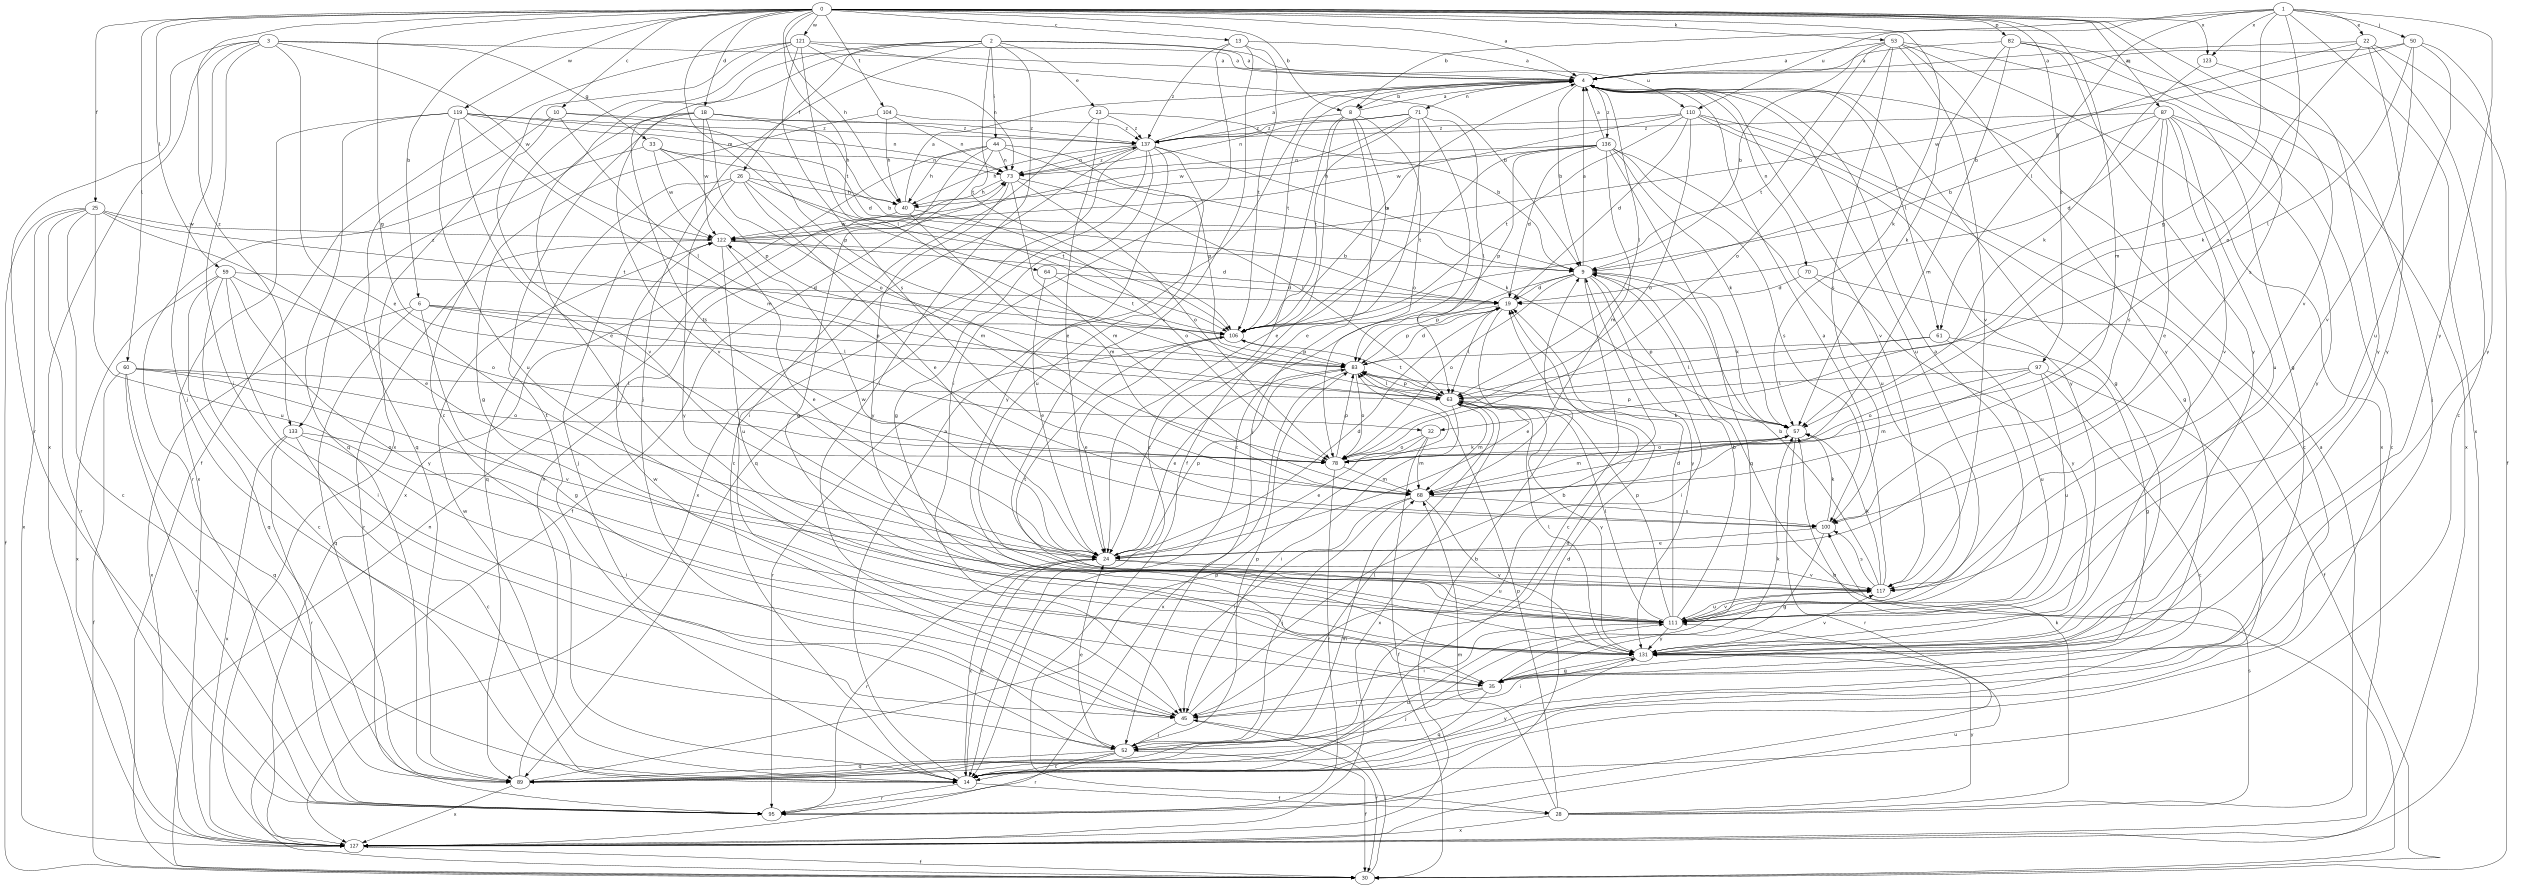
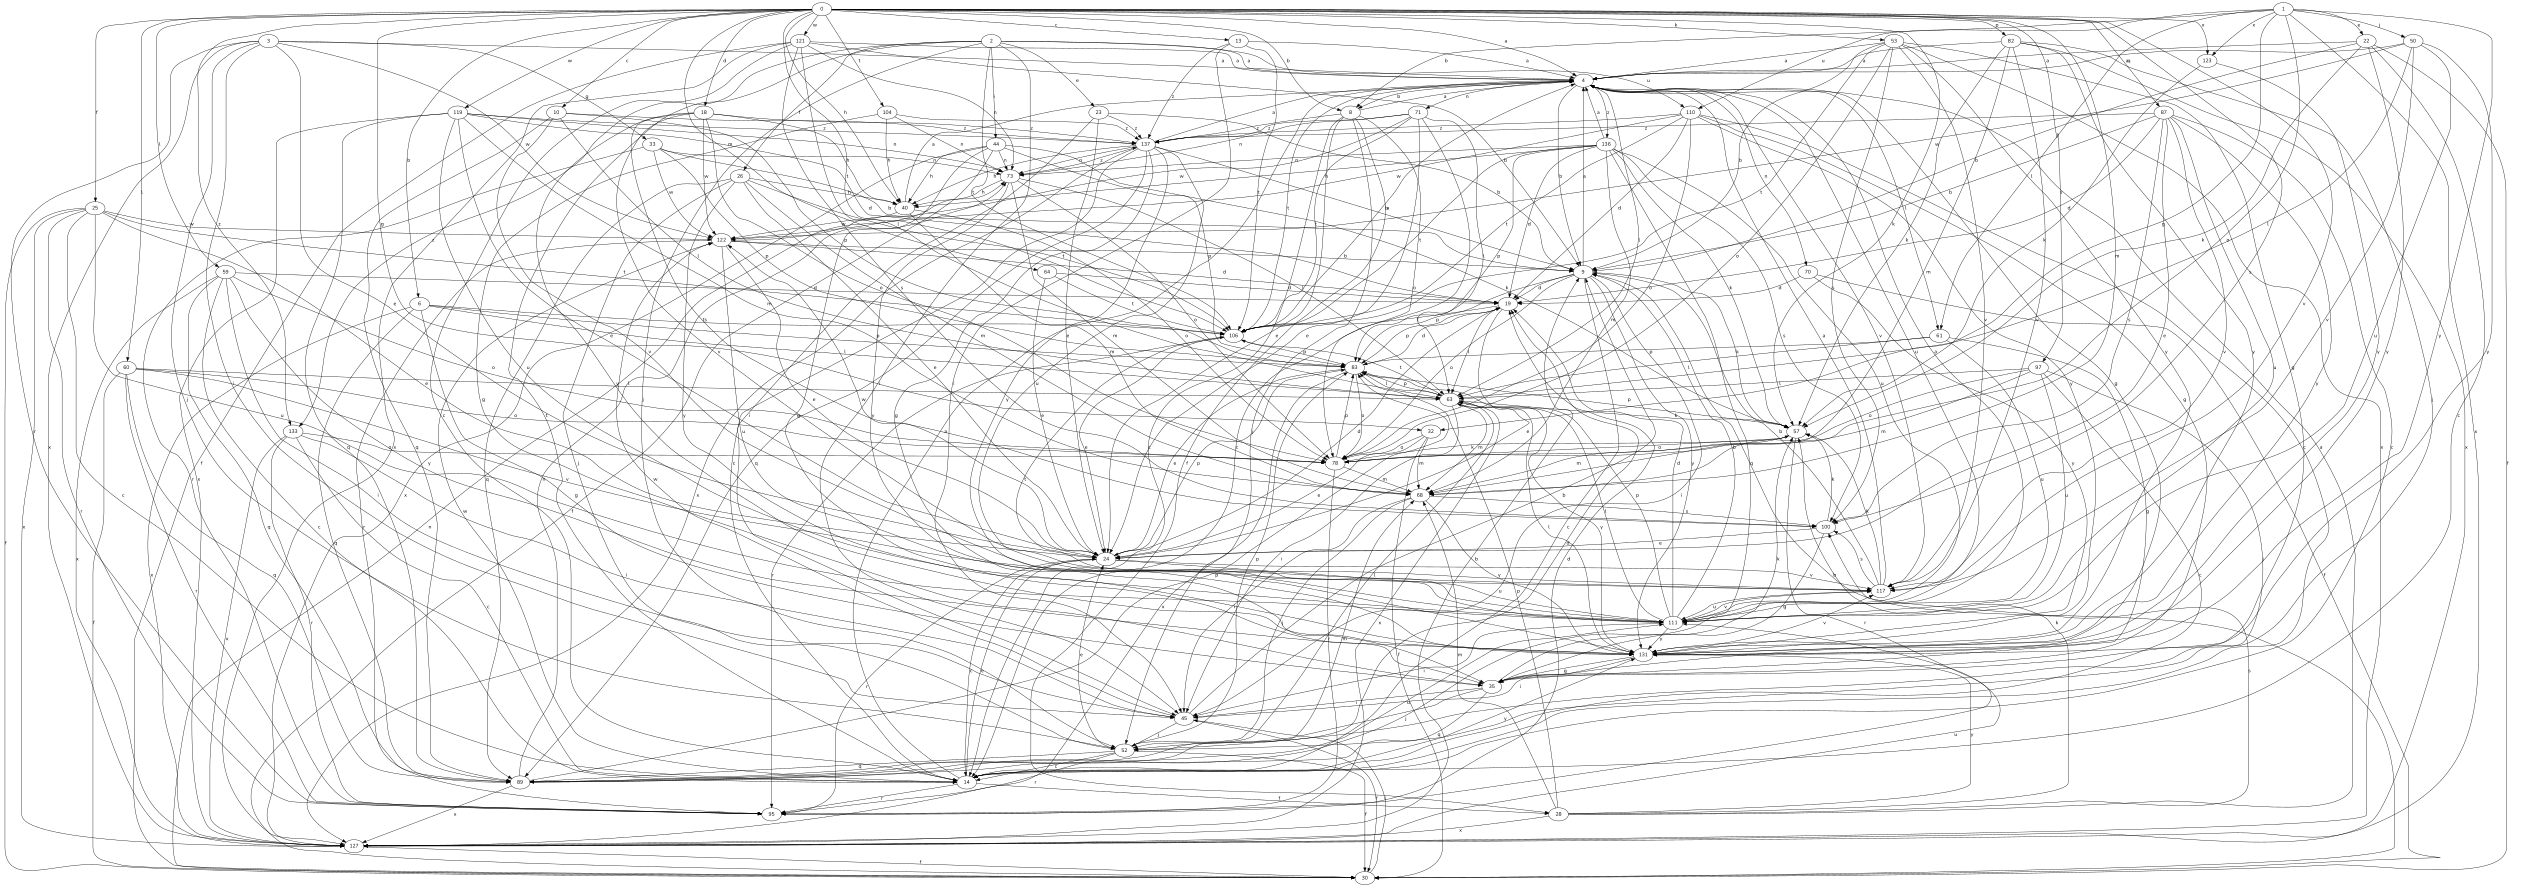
(1013, 491) -> (2030, 340)
